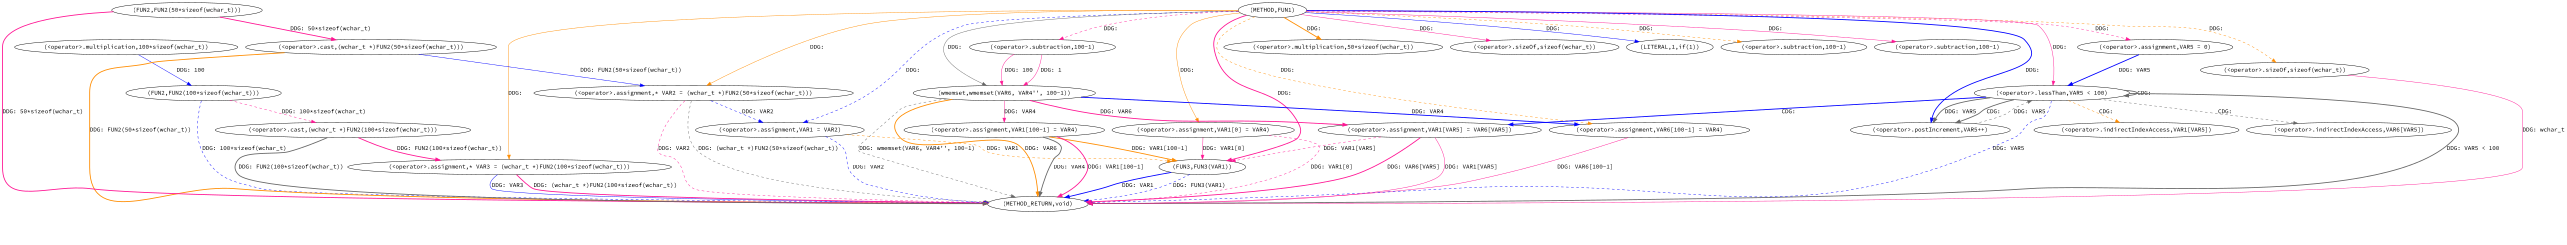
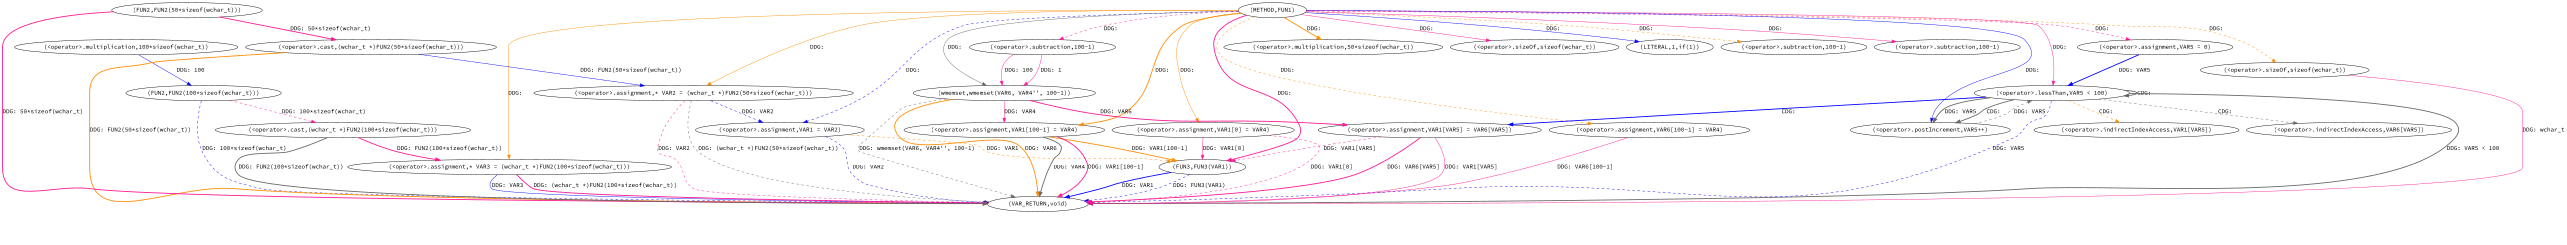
(1865, 21) -> (1865, 21)
none -> (1156, 61)
(1328, 110) -> none
(1038, 204) -> (1038, 204)
